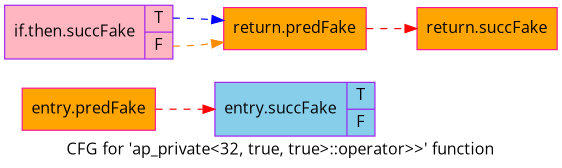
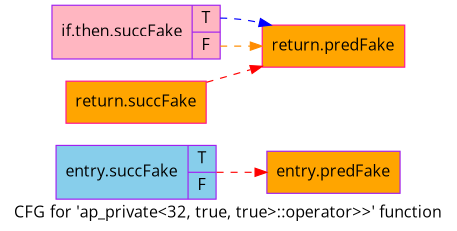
(386, 29) -> (229, 76)
(89, 109) -> (333, 172)
(179, 109) -> (236, 172)
